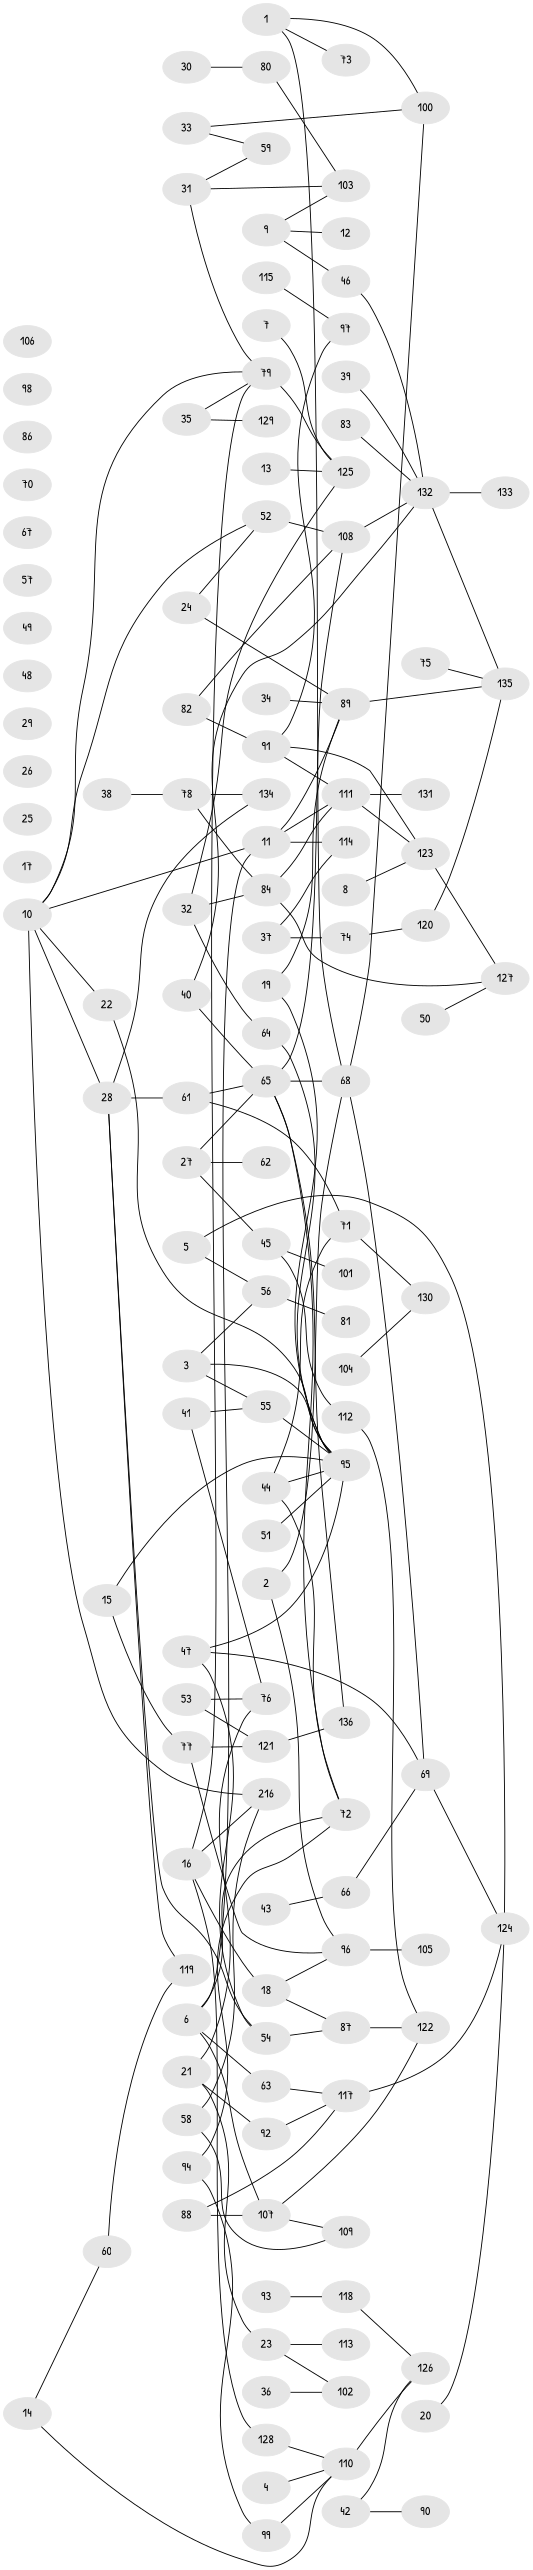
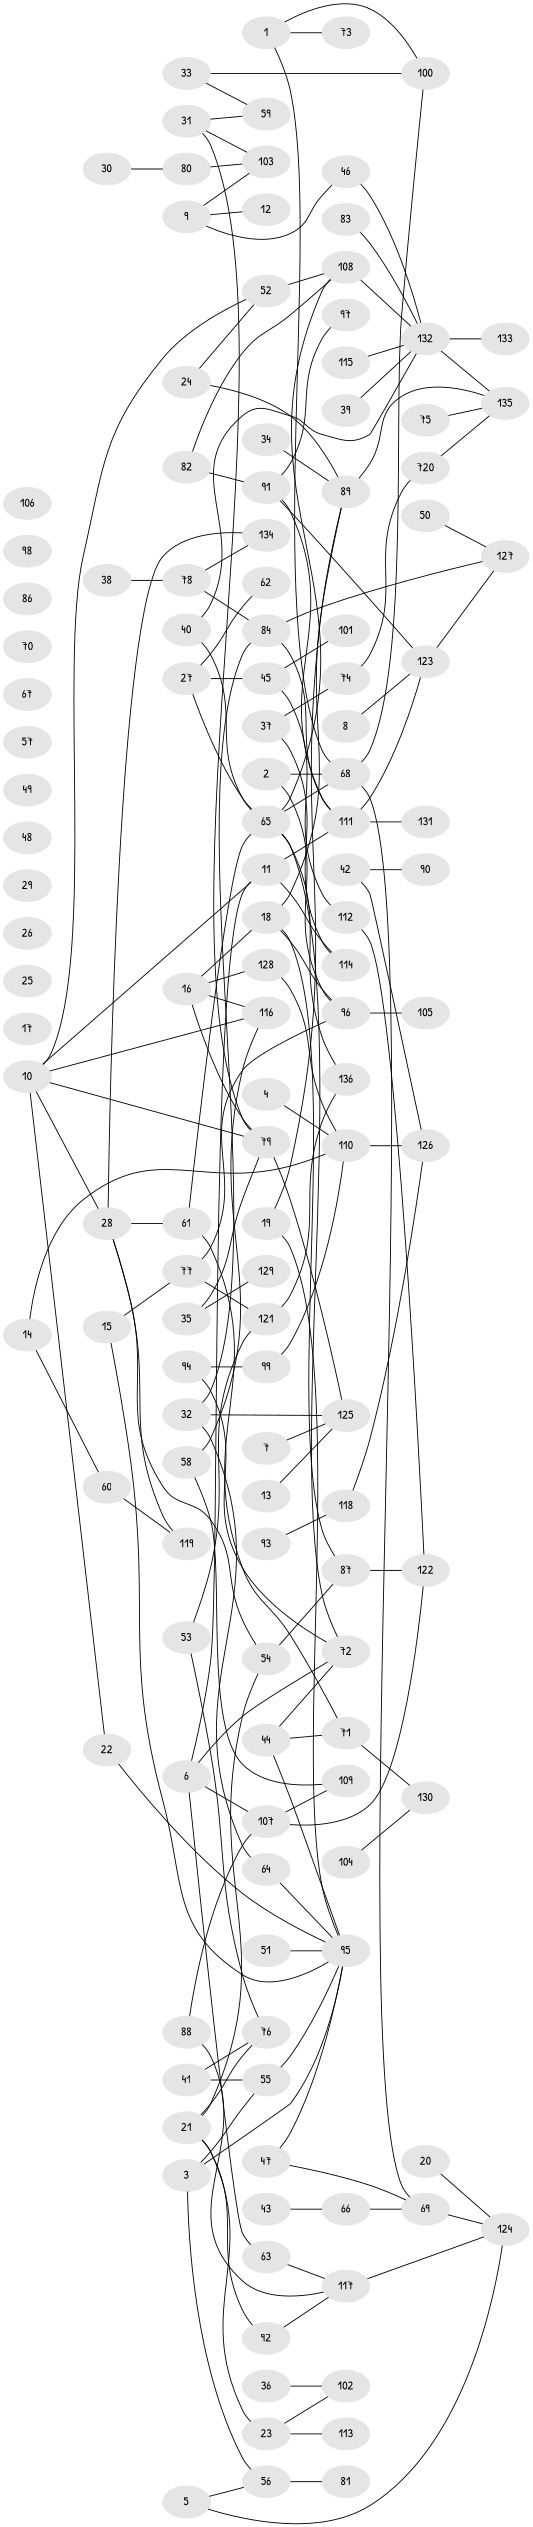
(306, 304) -> (386, 351)
(311, 783) -> (319, 760)
(426, 925) -> (426, 468)
(266, 1794) -> (266, 1013)
(226, 1845) -> (236, 1897)
